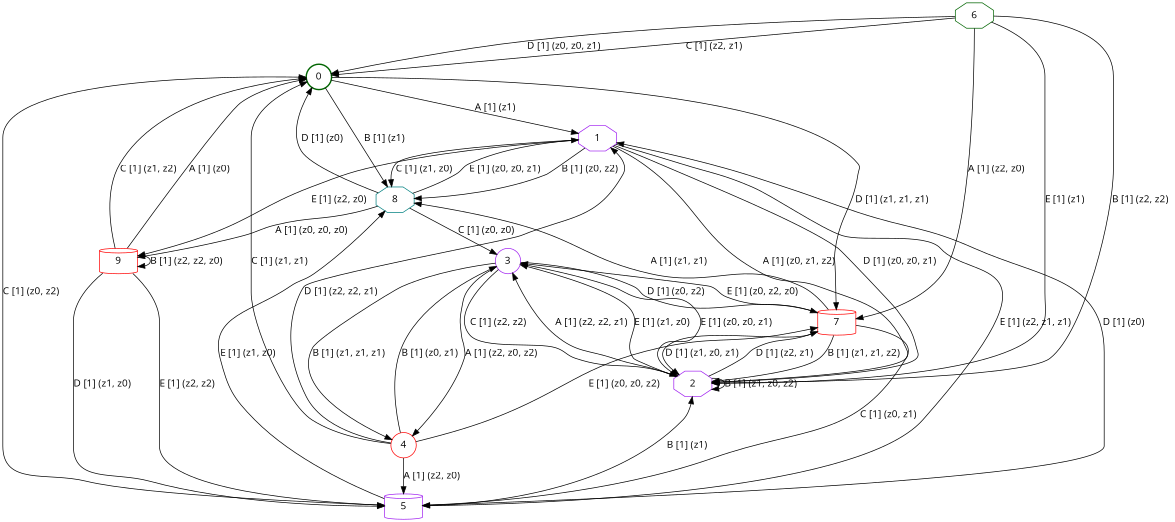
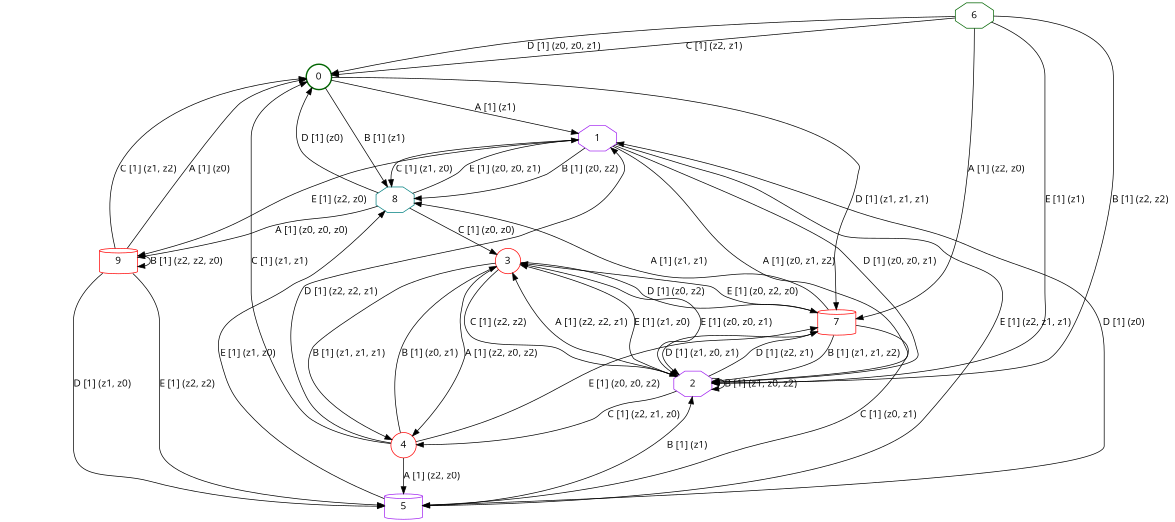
(508, 261) -> (508, 261)
(3, 334) -> none
none -> (553, 431)
